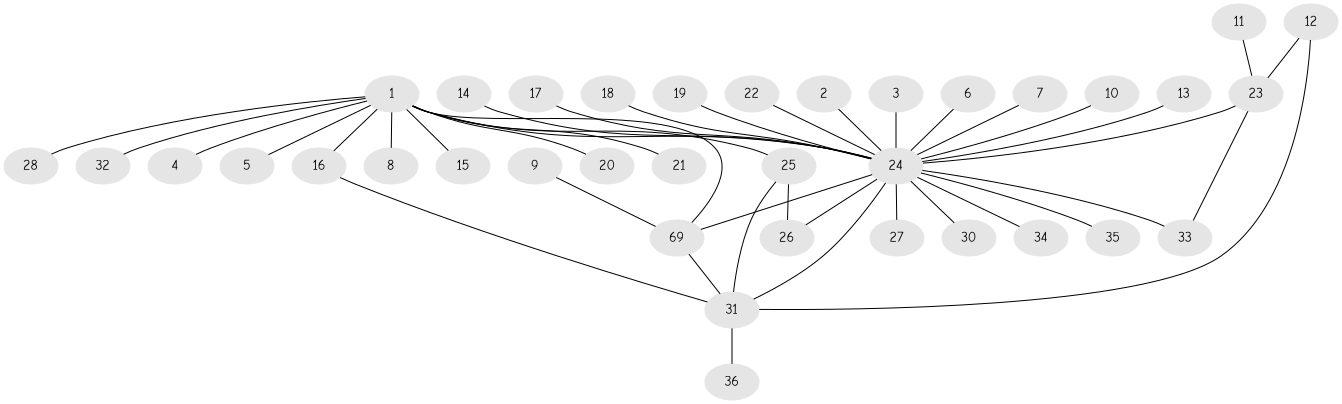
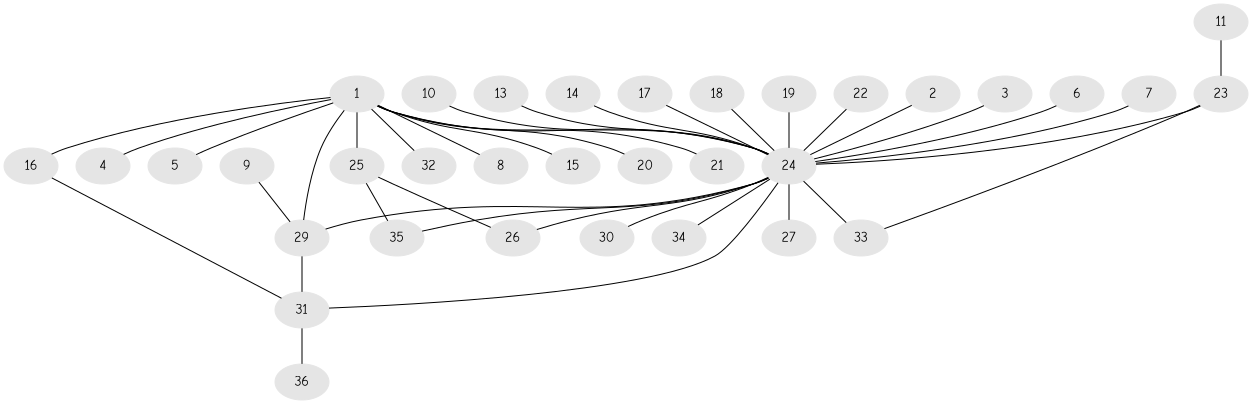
(1311, 22) -> none
(31, 166) -> none
(746, 233) -> (377, 202)
(677, 238) -> (302, 238)
